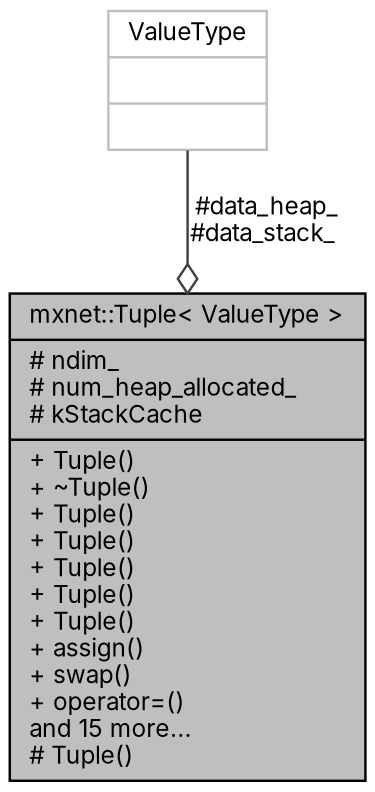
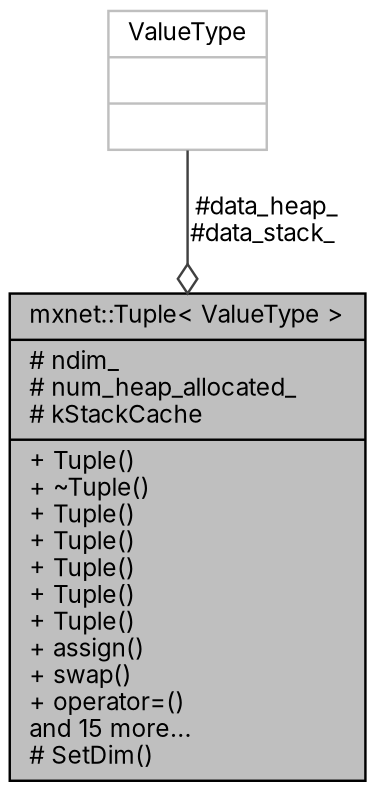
(82, 756) -> (93, 756)
